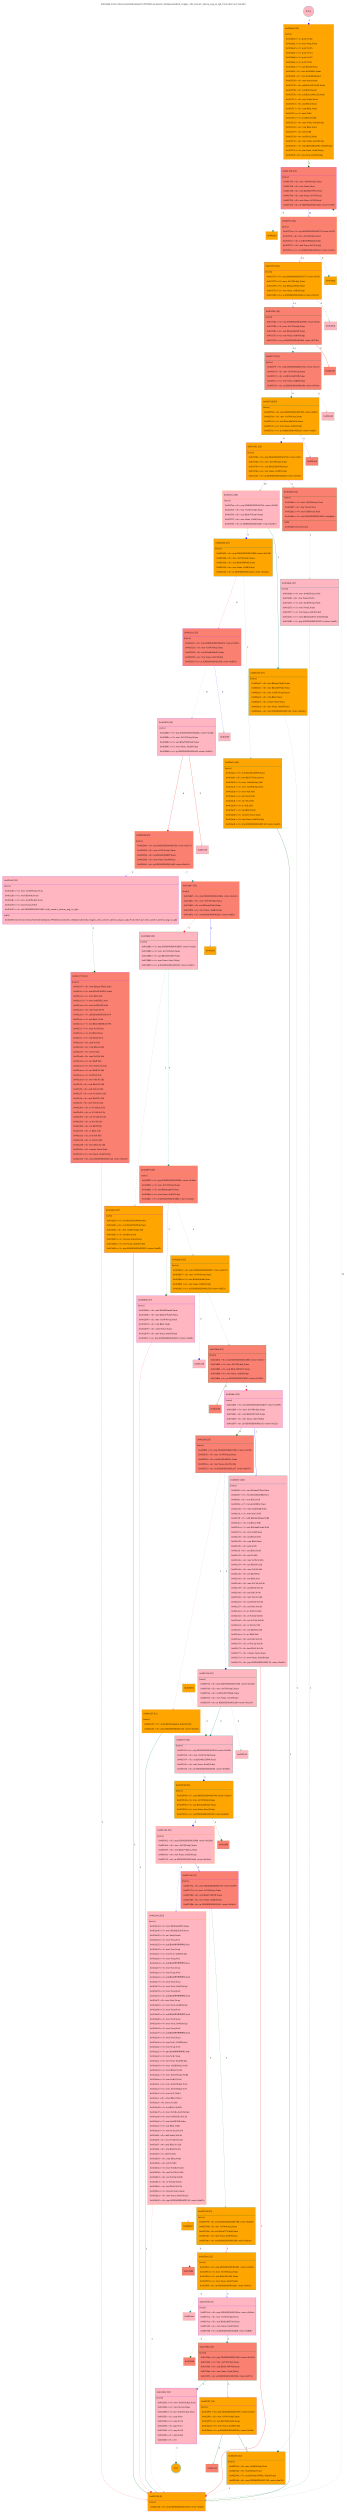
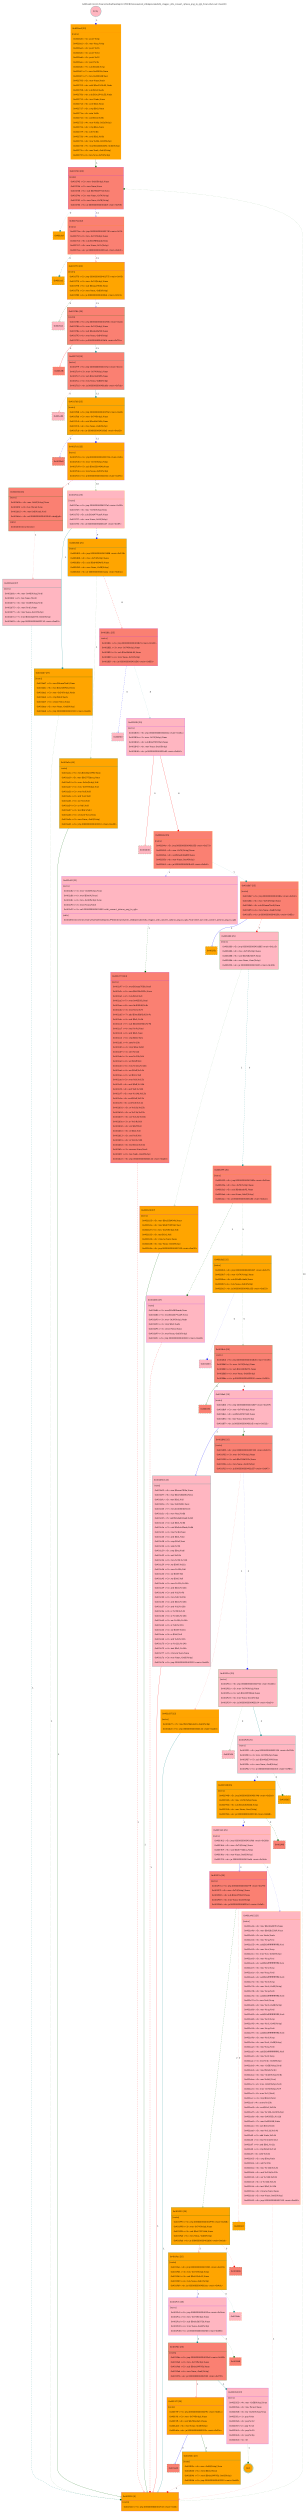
(296, 1585) -> (51, 1634)
(202, 1712) -> (278, 1784)
(218, 2449) -> (181, 2449)
